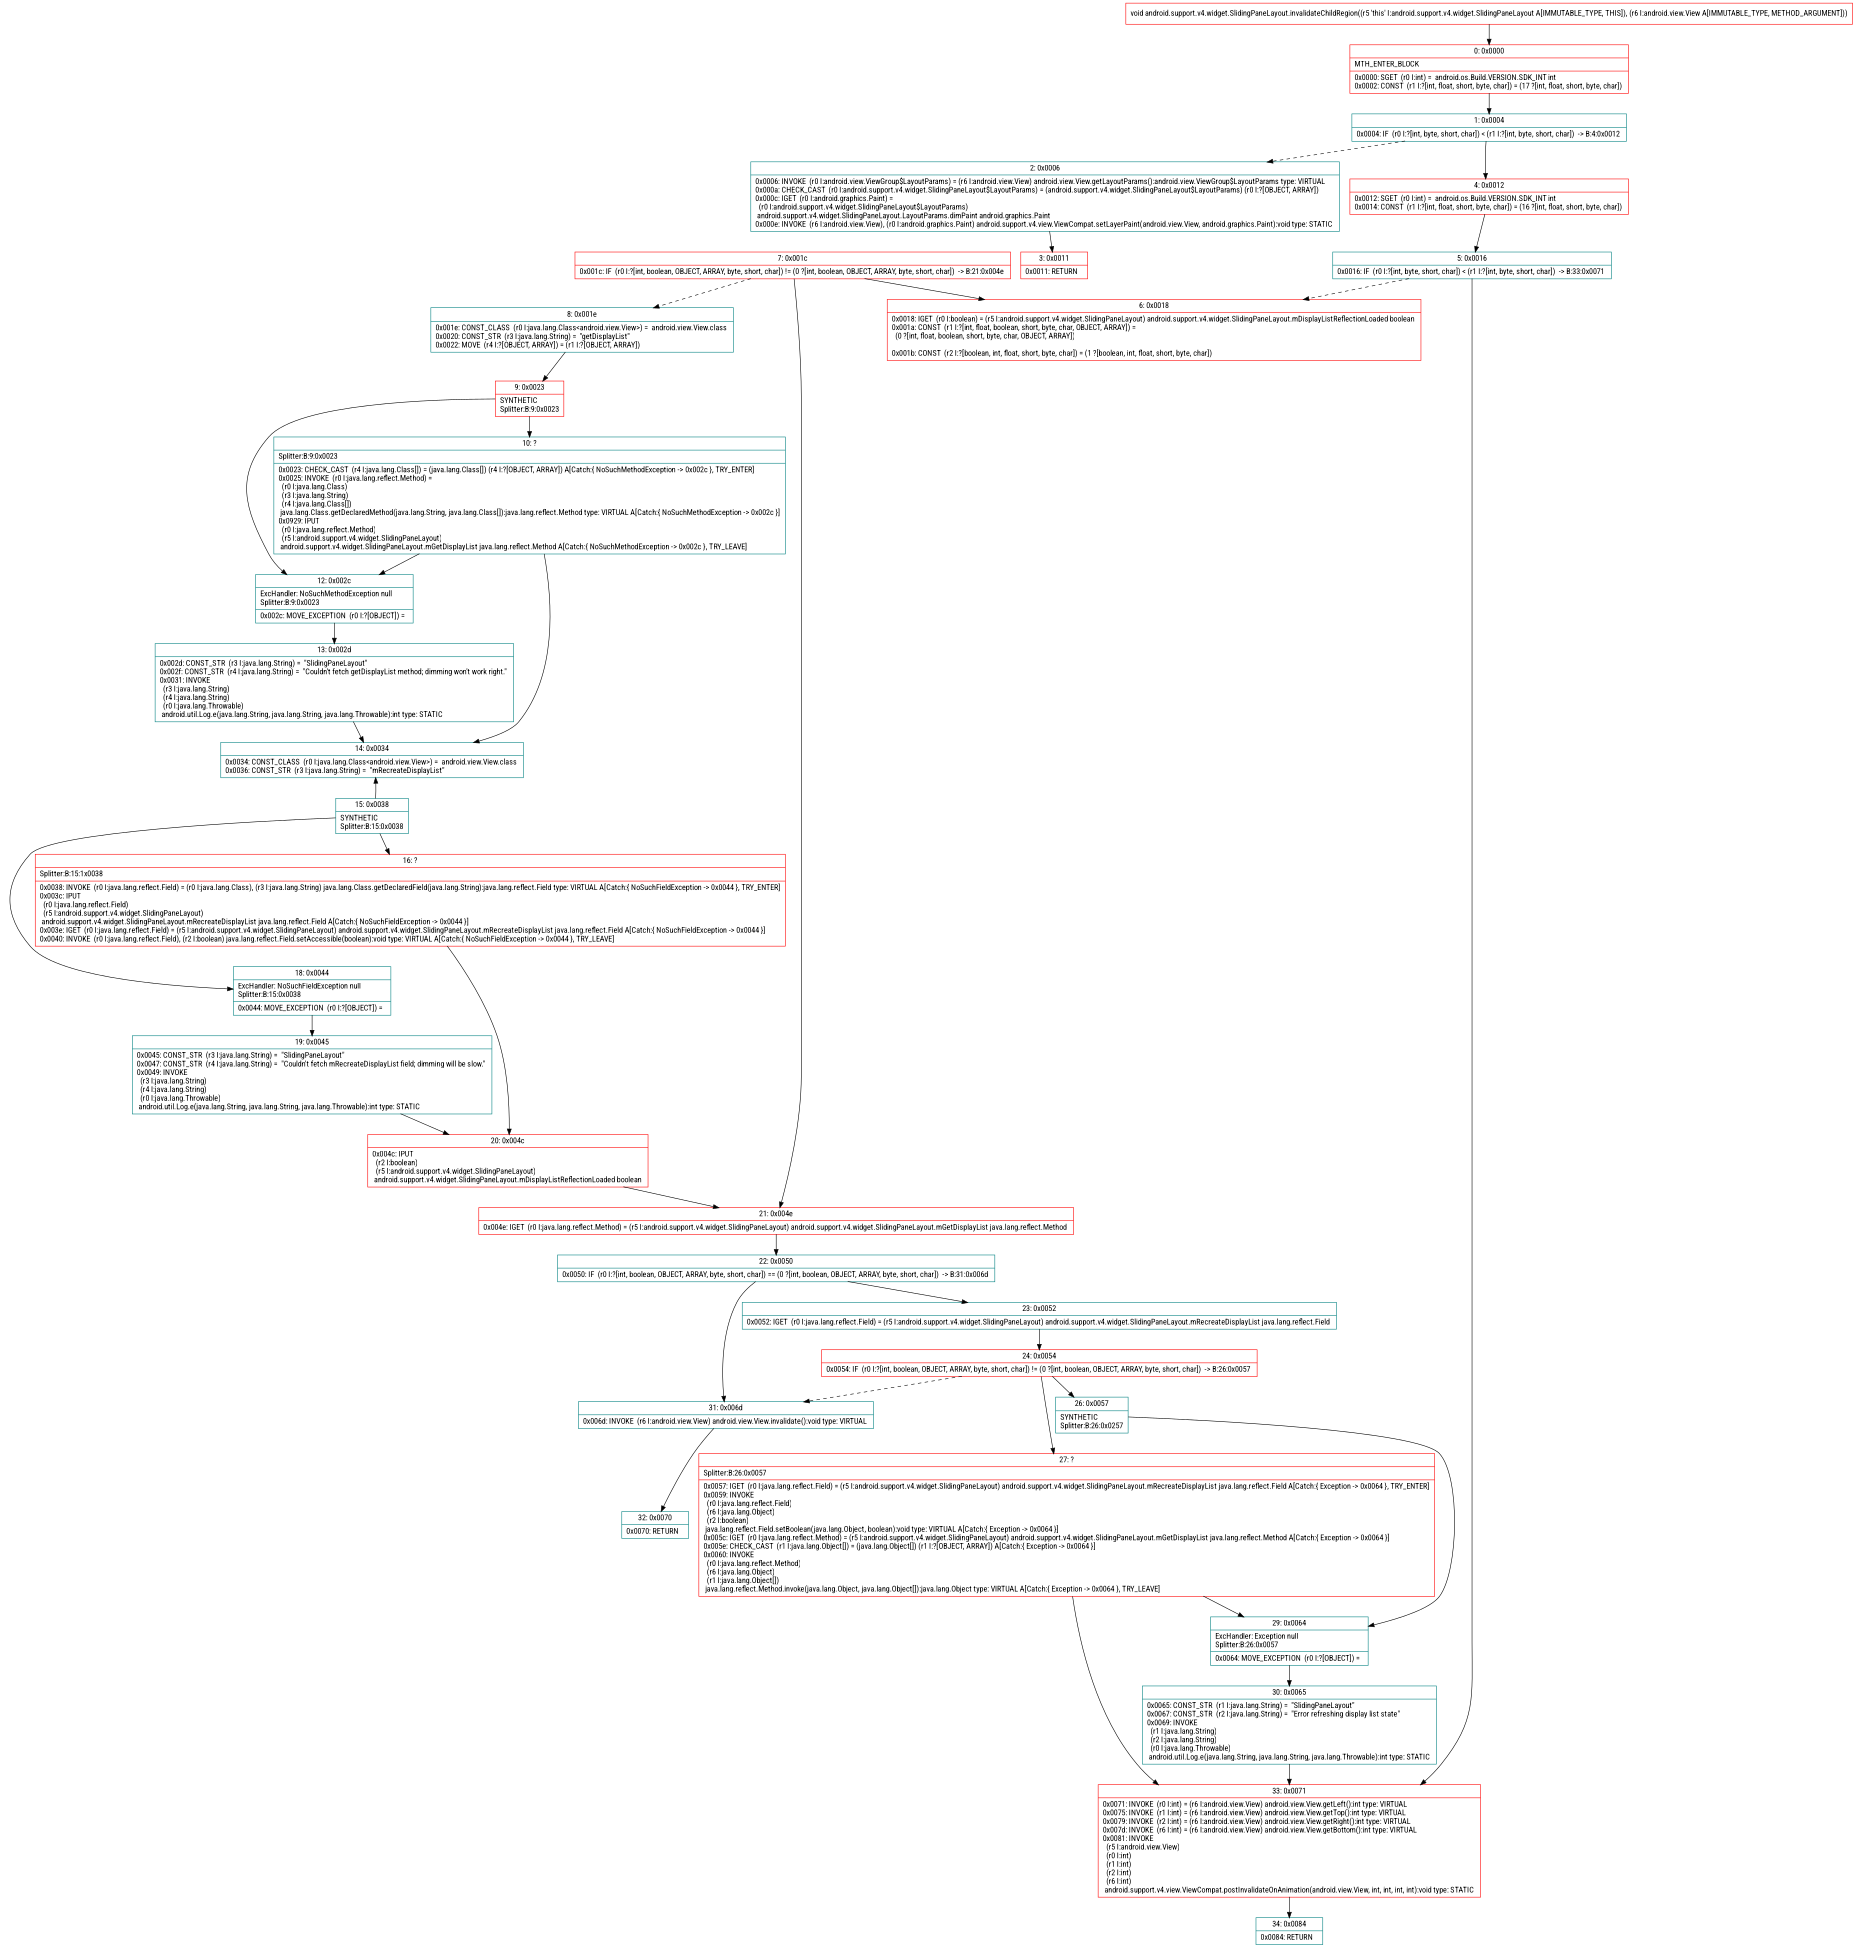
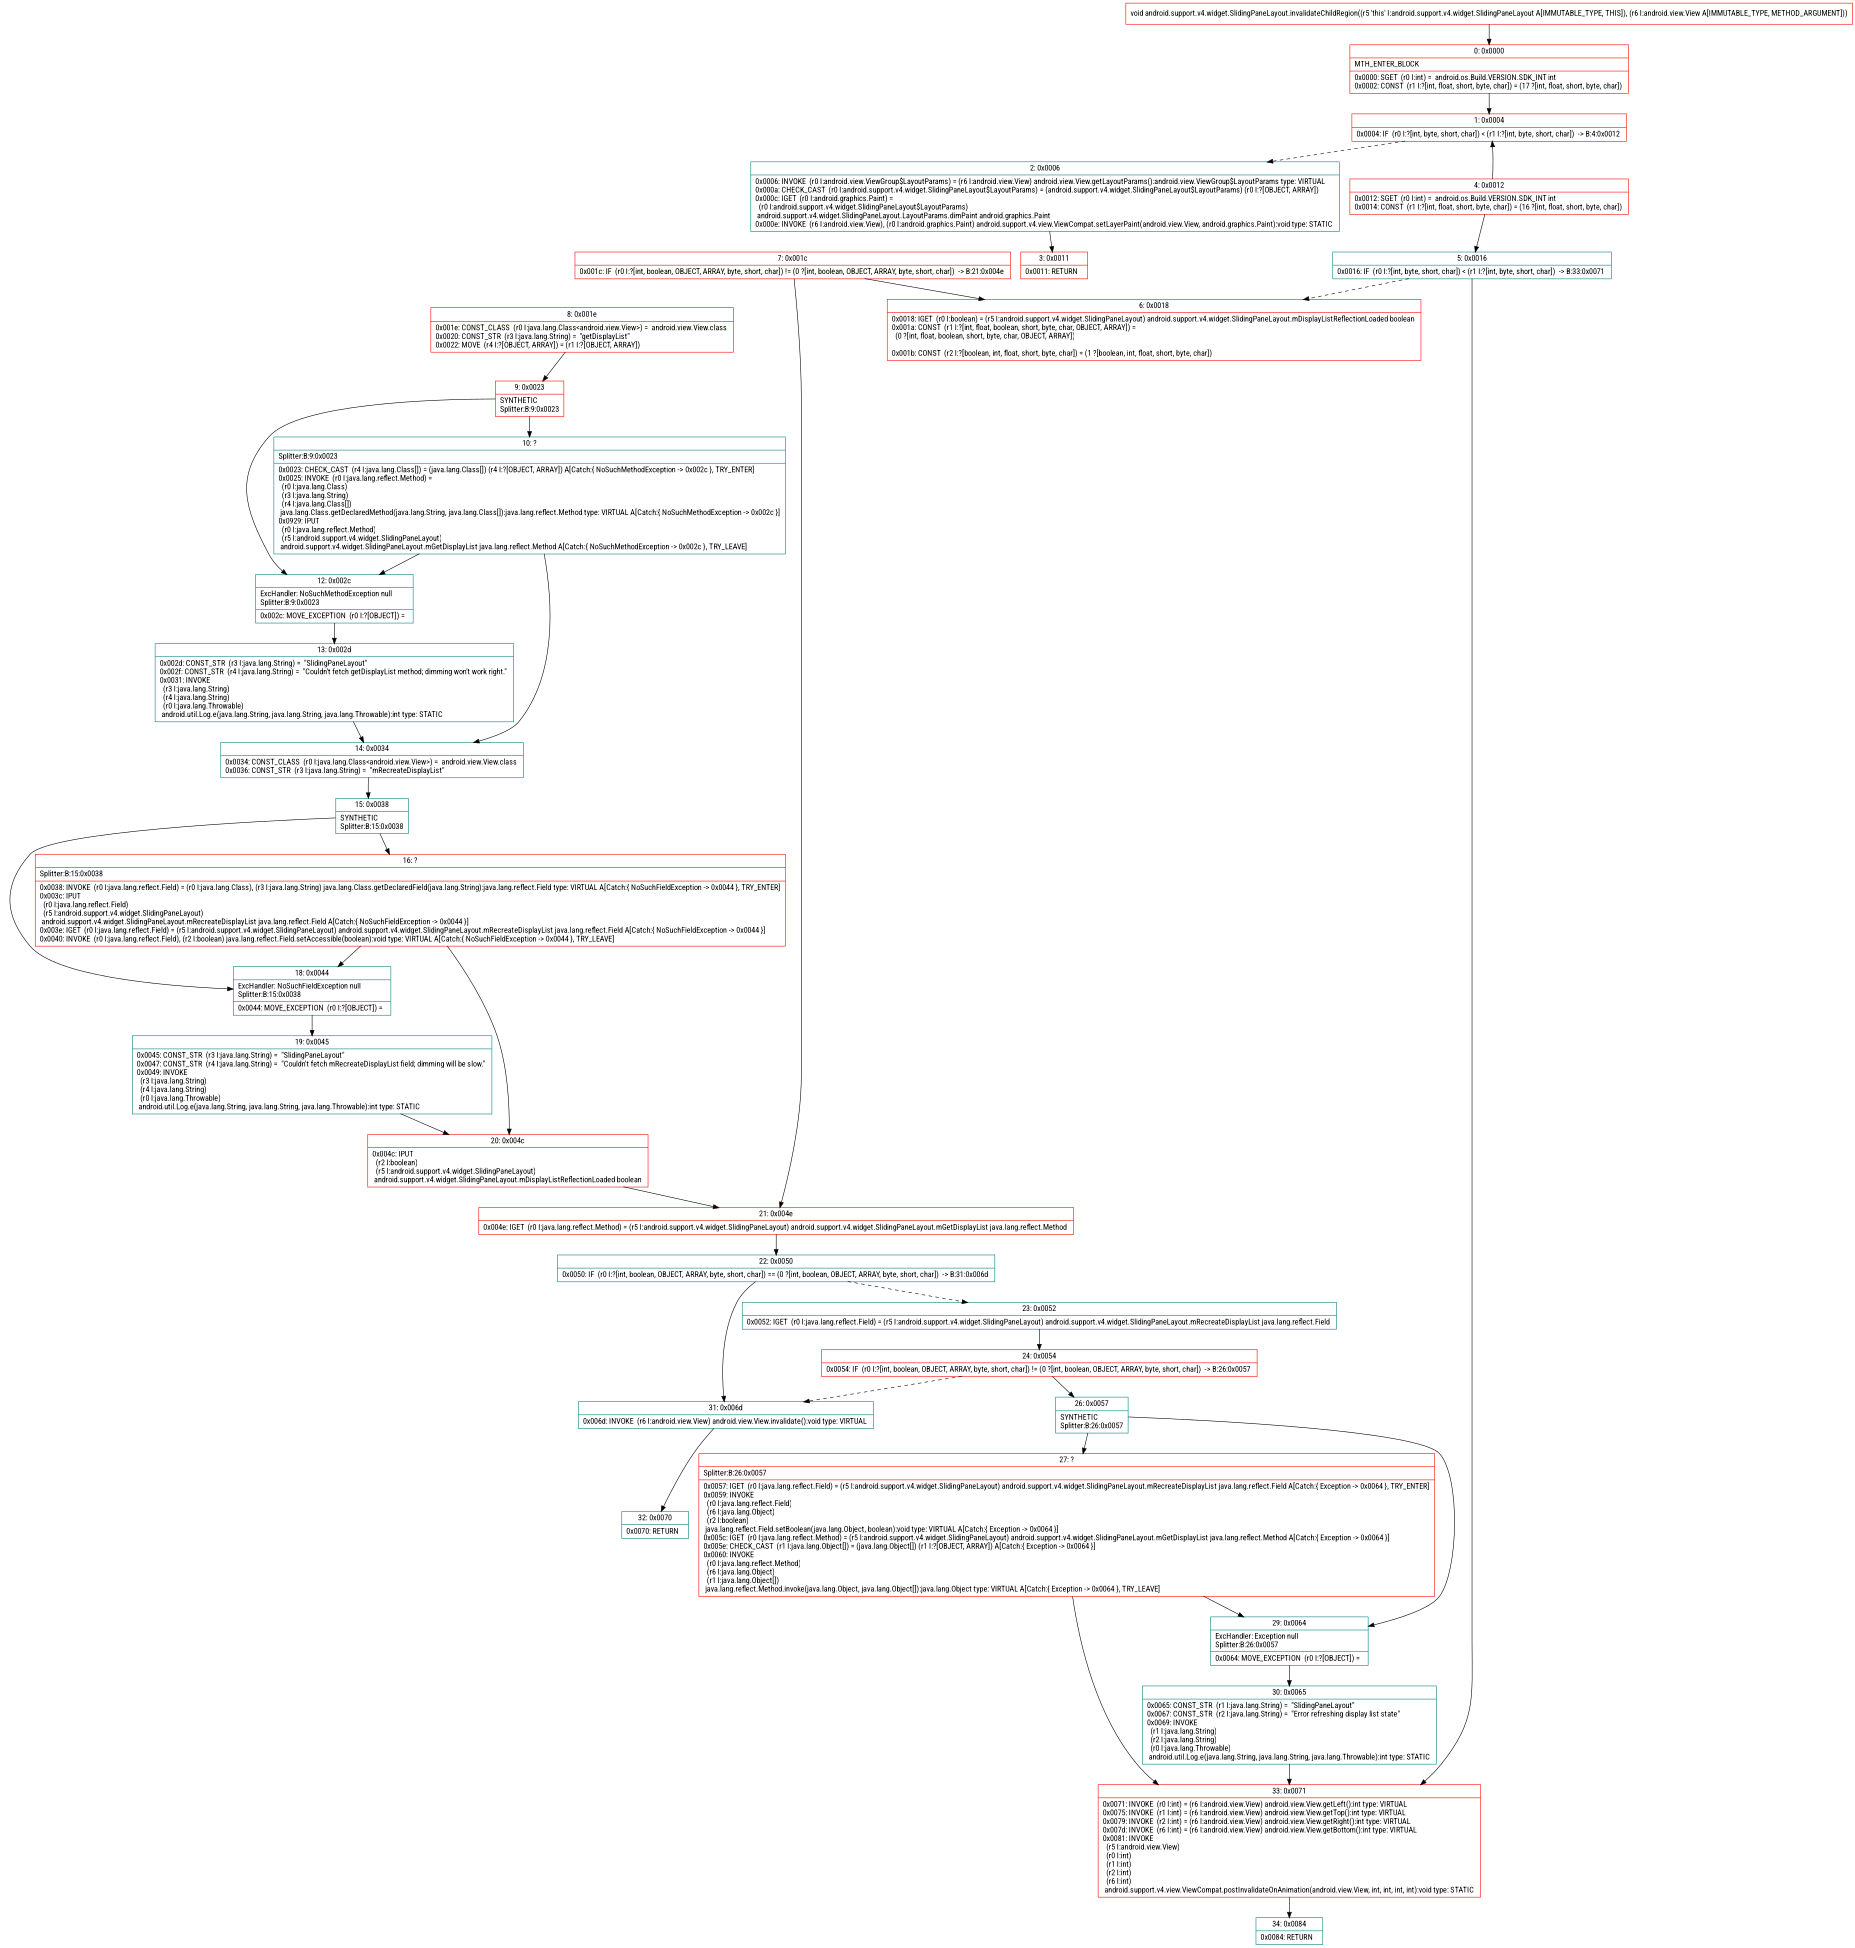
(1489, 128) -> (1489, 128)
(1485, 157) -> (1493, 163)
(705, 292) -> none
(582, 330) -> (582, 330)
(376, 791) -> (368, 785)
(71, 874) -> (71, 874)
none -> (351, 954)
(905, 1292) -> (905, 1292)
(1047, 1412) -> (1086, 1441)
(1092, 1426) -> (1092, 1426)
